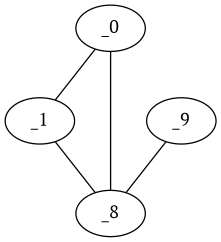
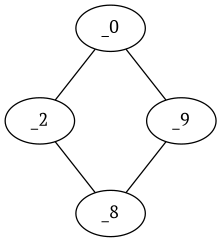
(40, 121) -> (40, 121)
(111, 121) -> (146, 75)
